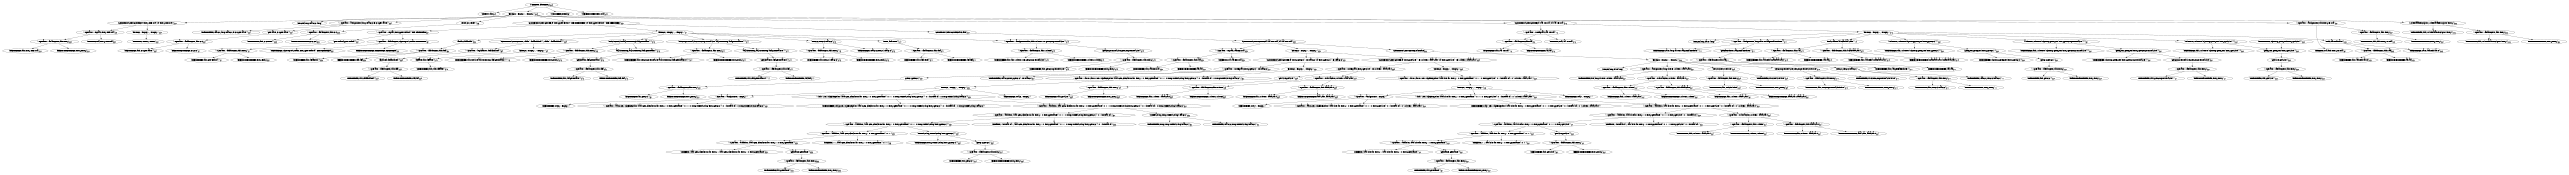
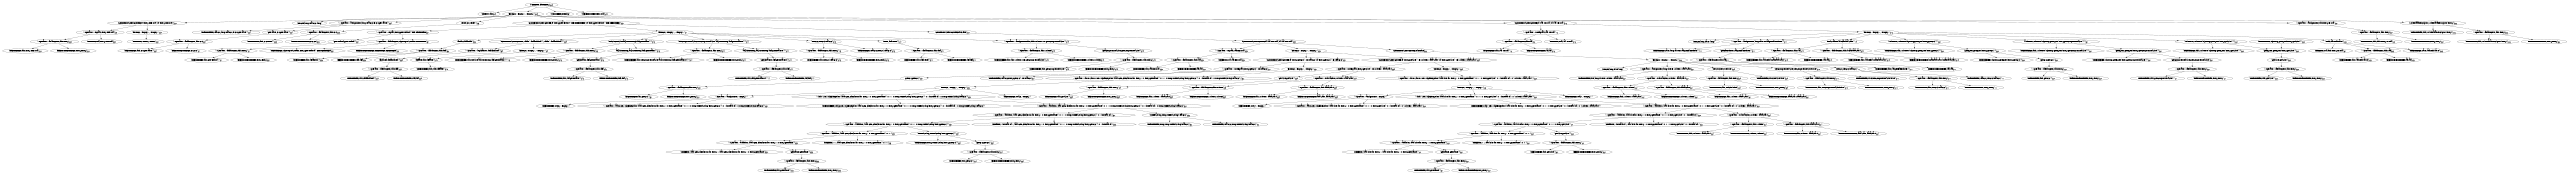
(2317, 38) -> (2334, 46)
